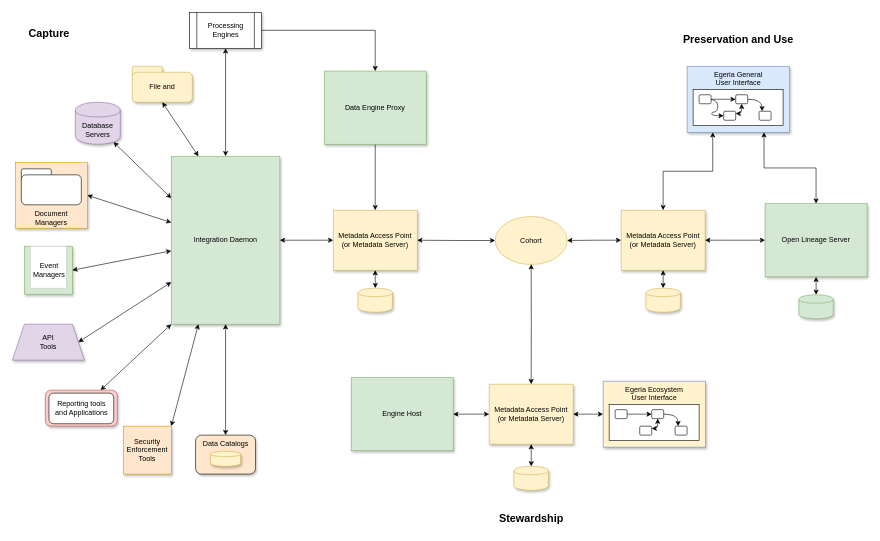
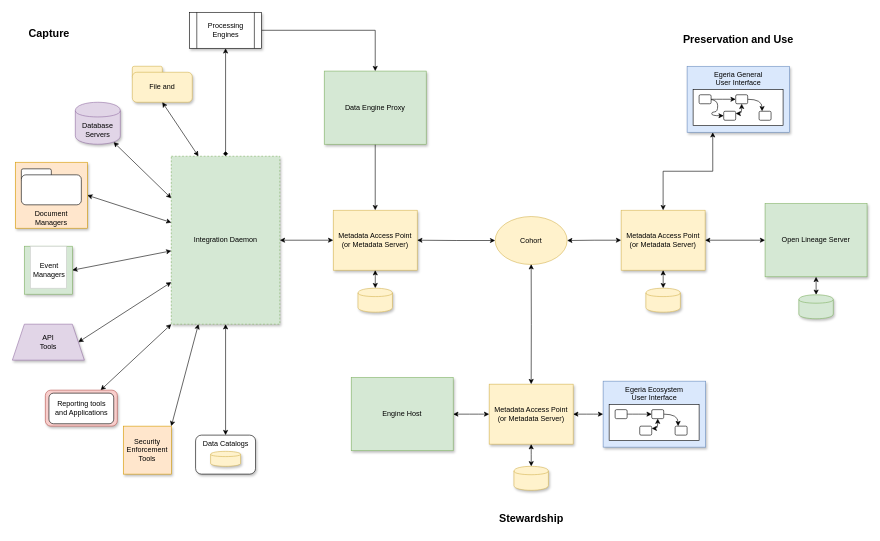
(226, 150) -> (226, 150)
(764, 167) -> none
(226, 240) -> (226, 240)
(655, 394) -> (655, 394)
(226, 444) -> (226, 444)
